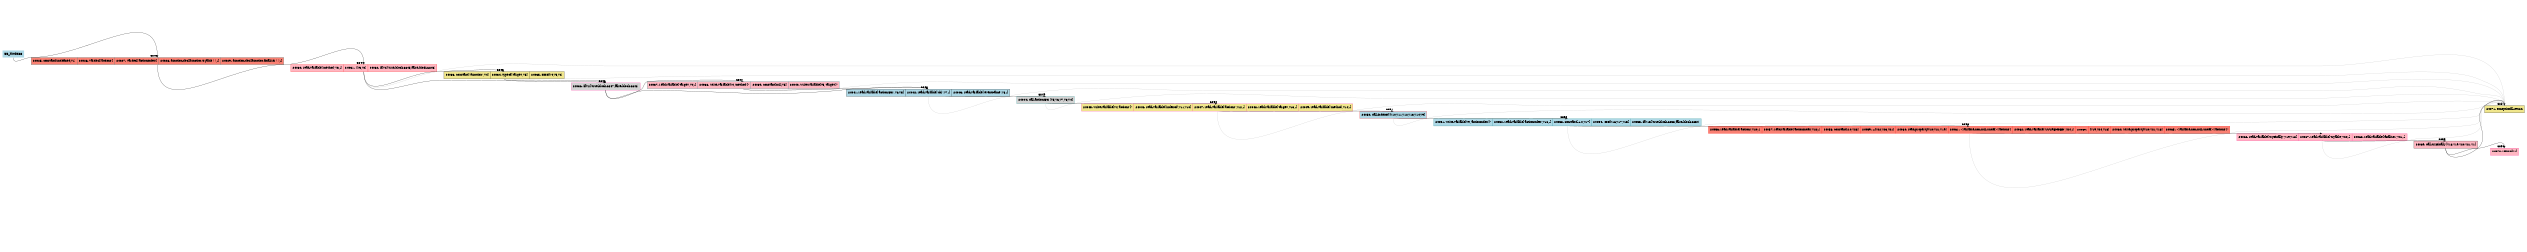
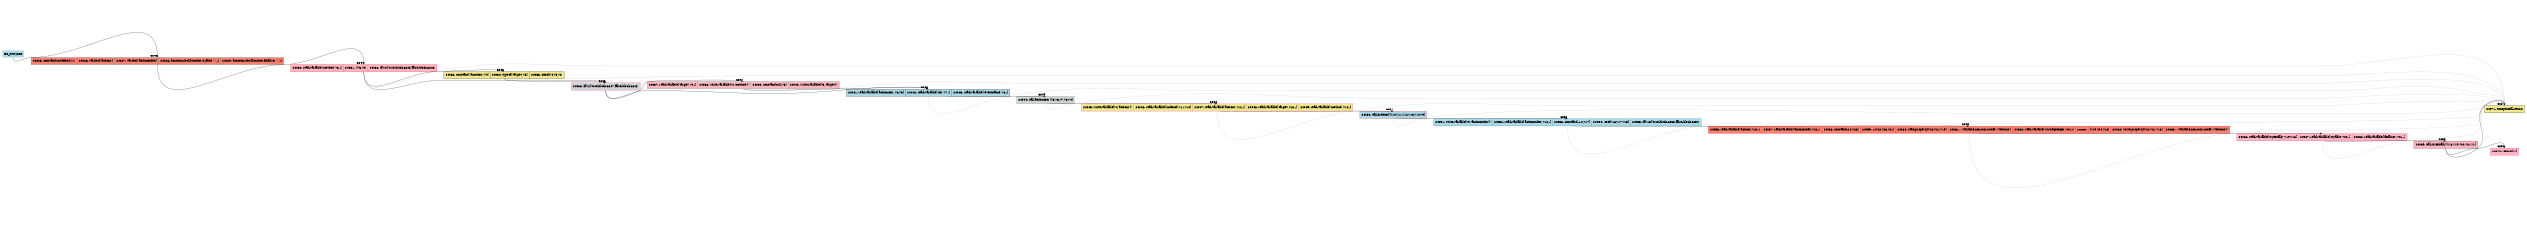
(13, 54) -> (13, 54)
